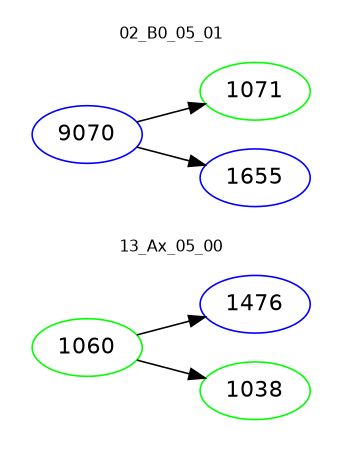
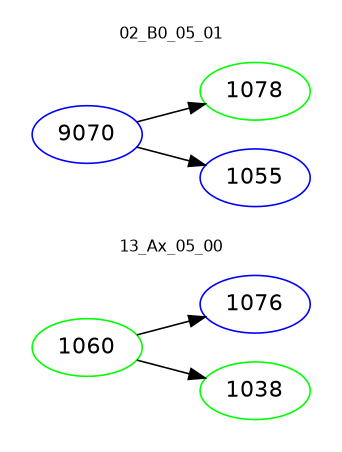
(255, 91) -> (255, 91)
(255, 178) -> (255, 178)
(255, 304) -> (255, 304)
